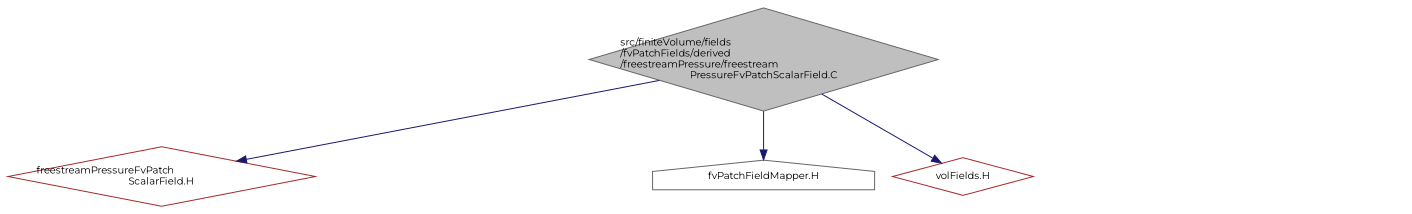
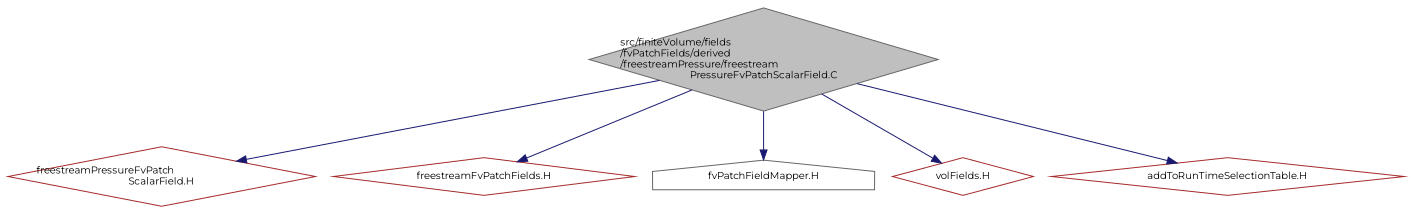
none -> (484, 177)
none -> (1228, 177)
